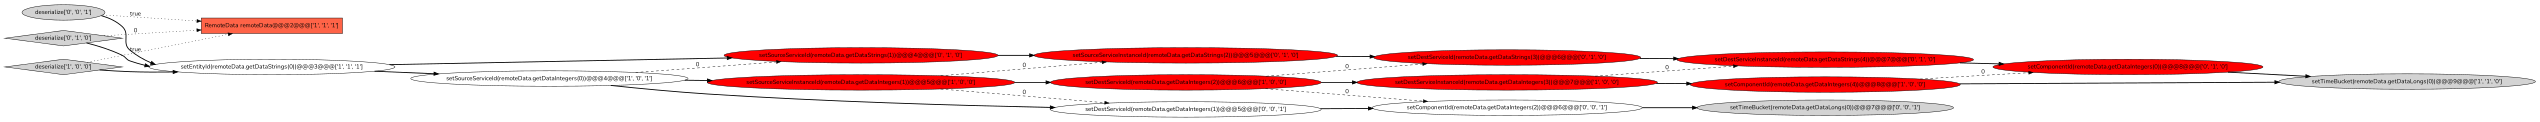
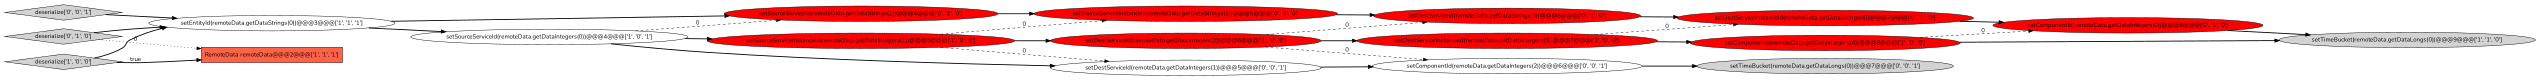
(63, 12) -> (63, 12)
(150, 18) -> none
(158, 48) -> (157, 62)
